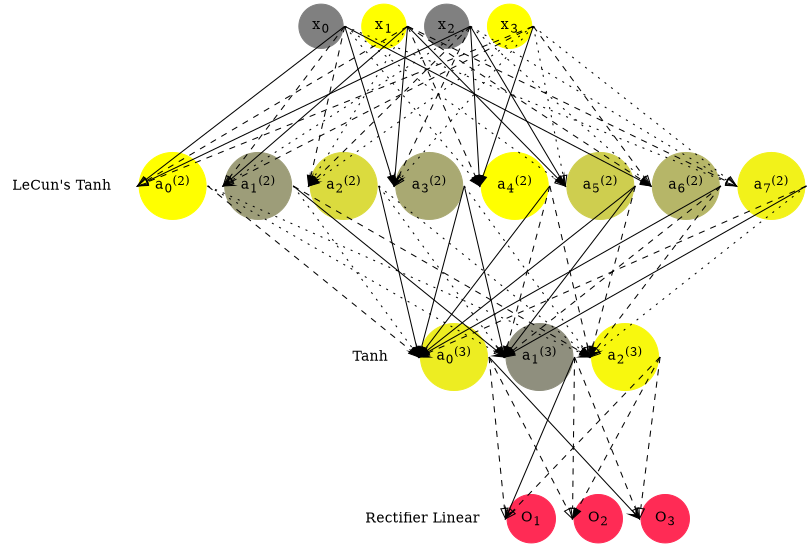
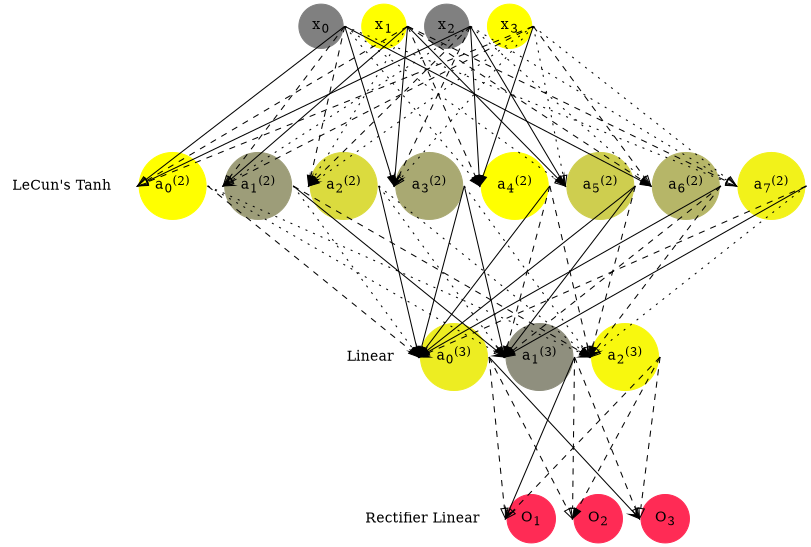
(370, 357) -> (370, 357)
